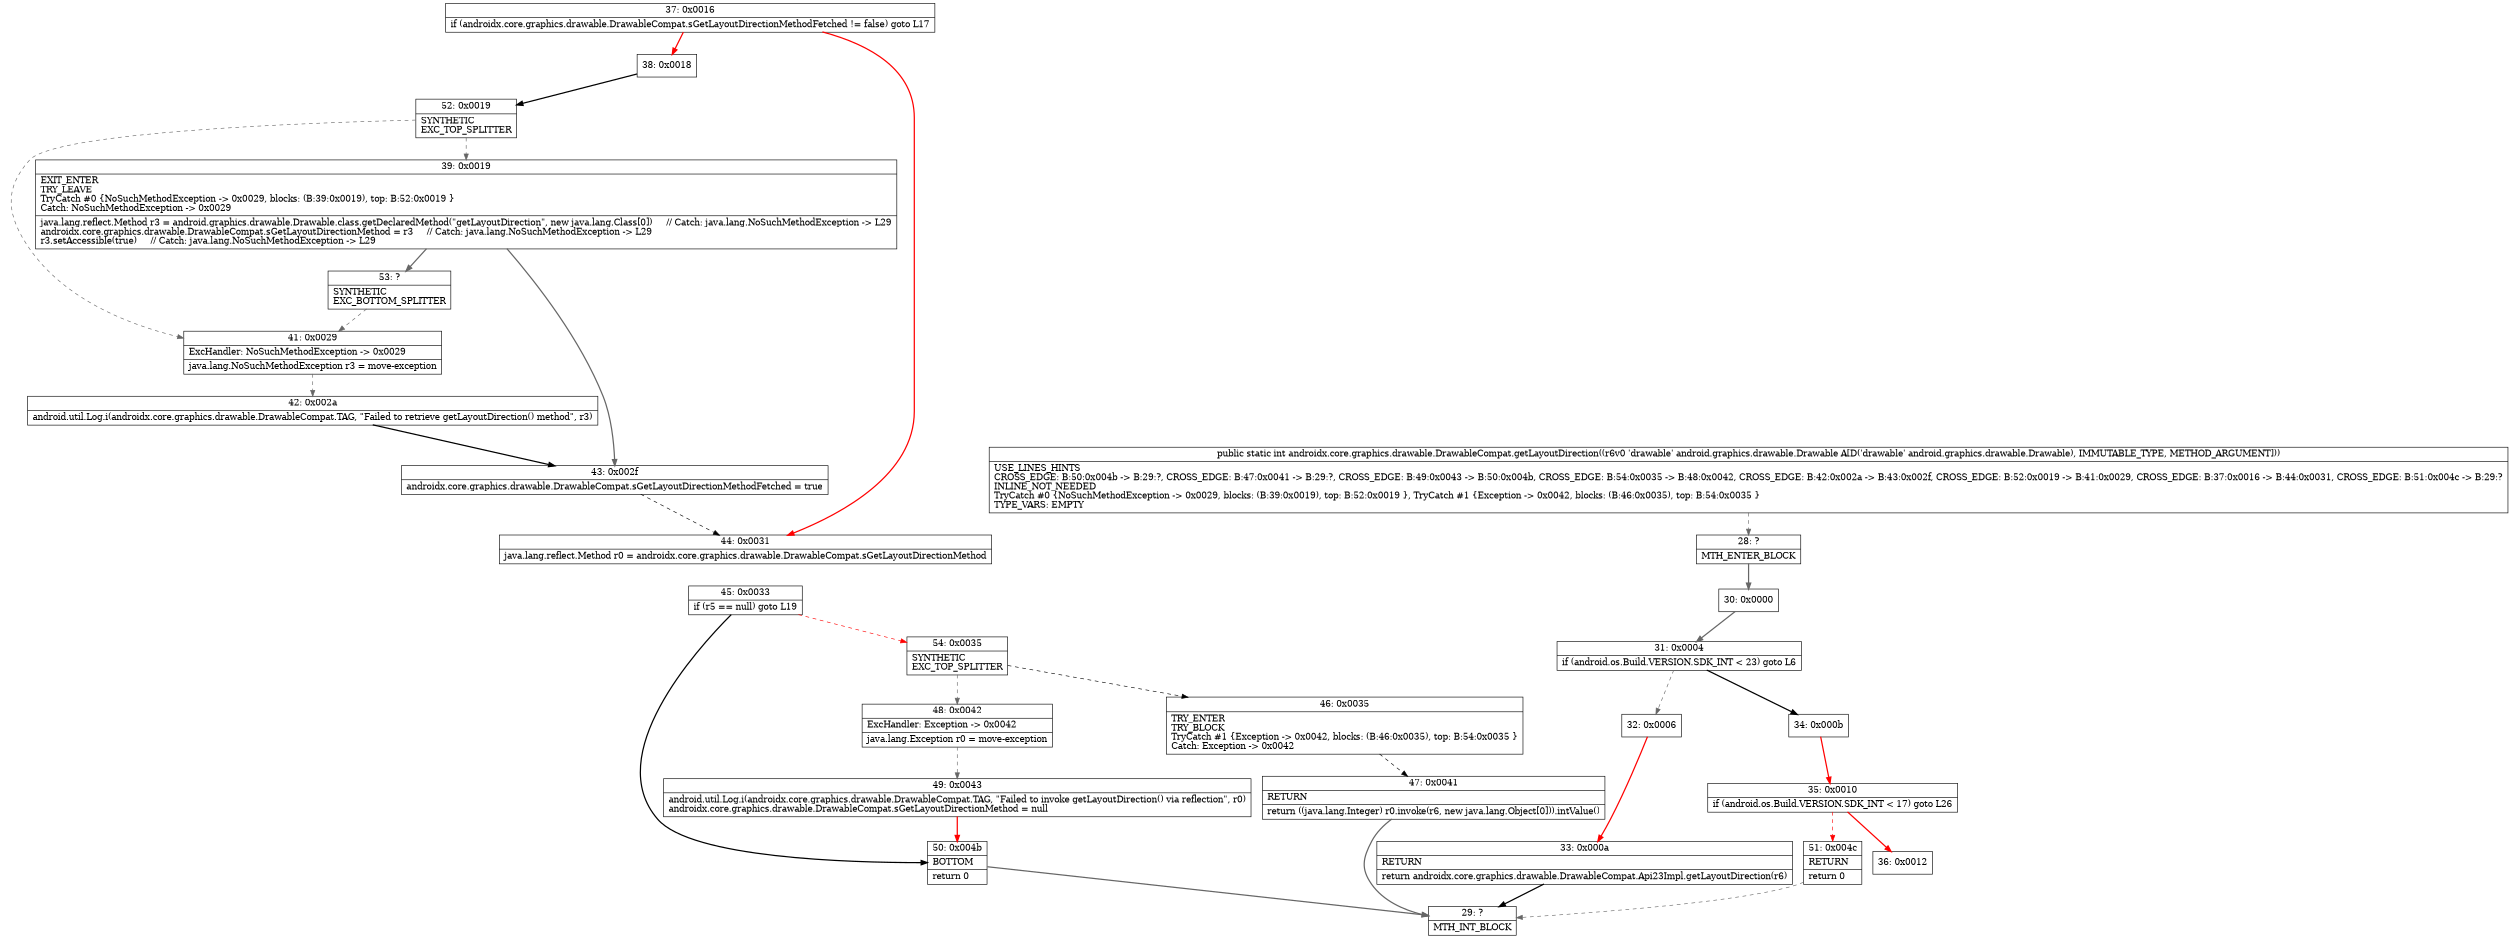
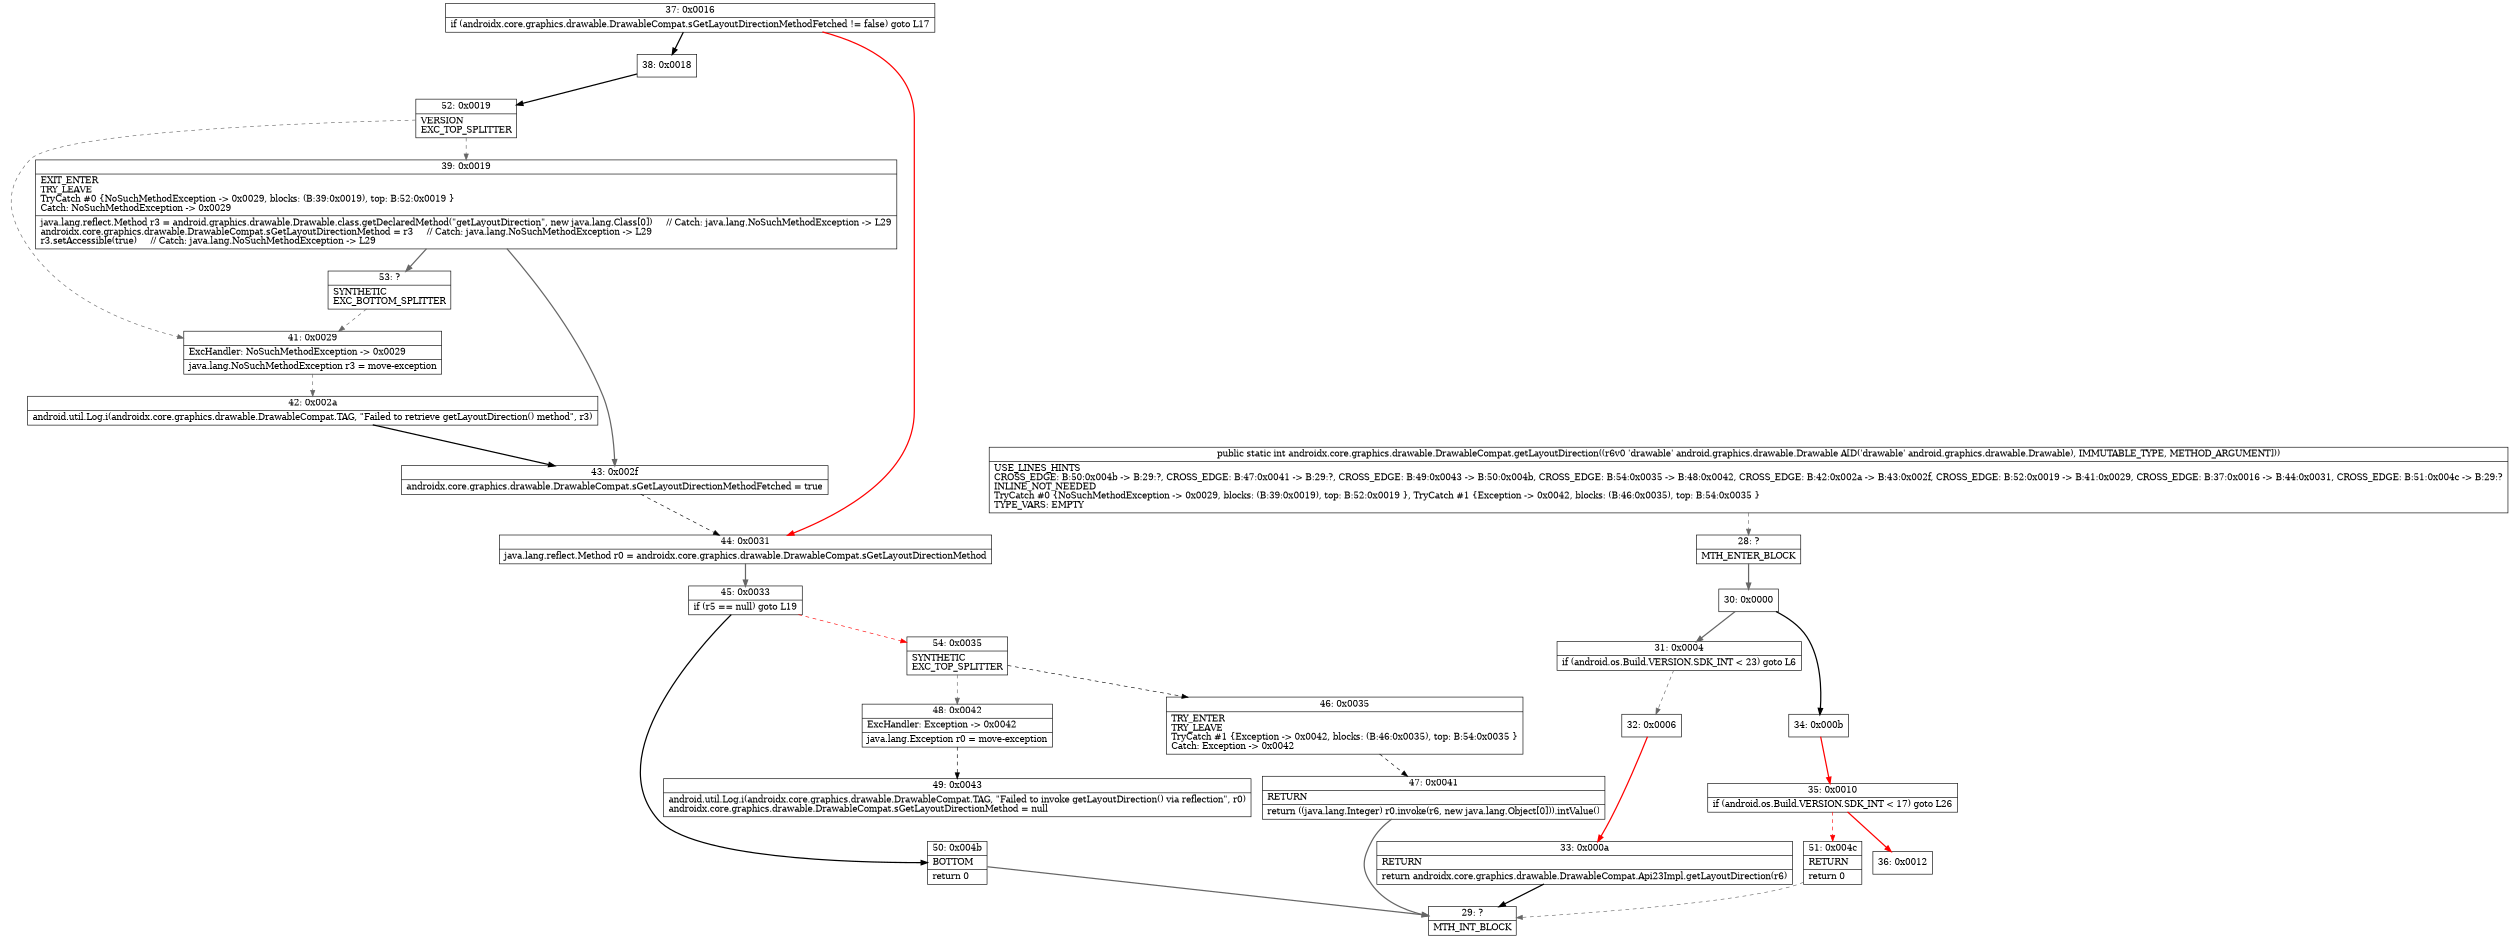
(679, 40) -> (679, 40)
(448, 121) -> (442, 121)
none -> (746, 572)
(1749, 691) -> (1814, 652)
(1198, 728) -> (1197, 728)
(957, 760) -> (957, 760)
(957, 826) -> none
